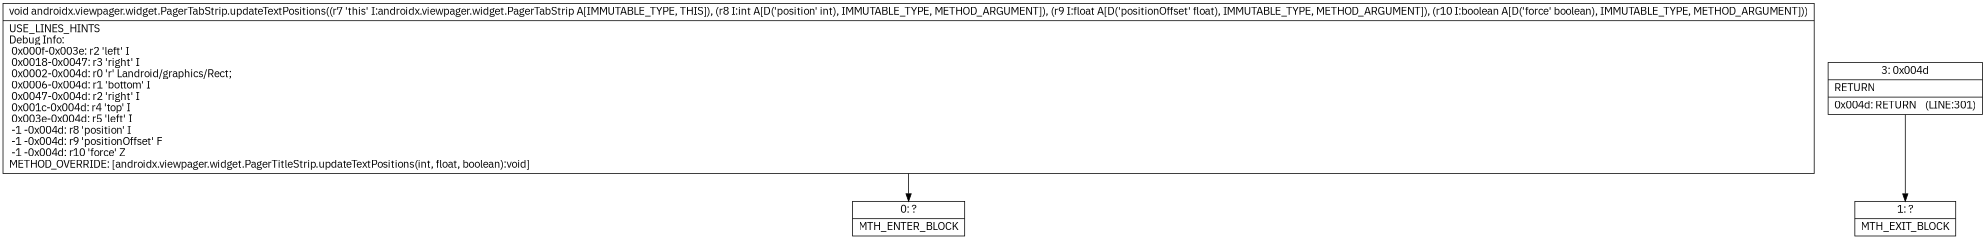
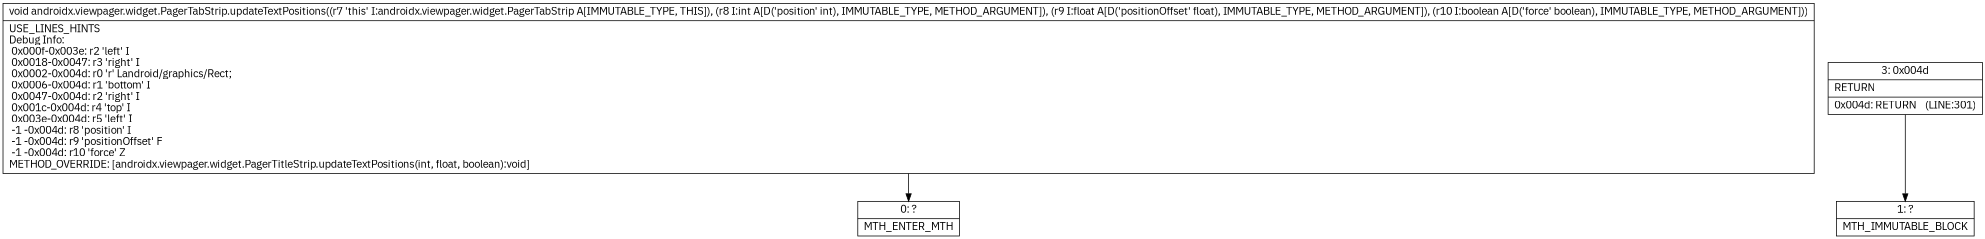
(909, 227) -> (909, 227)
(1905, 227) -> (1905, 227)
